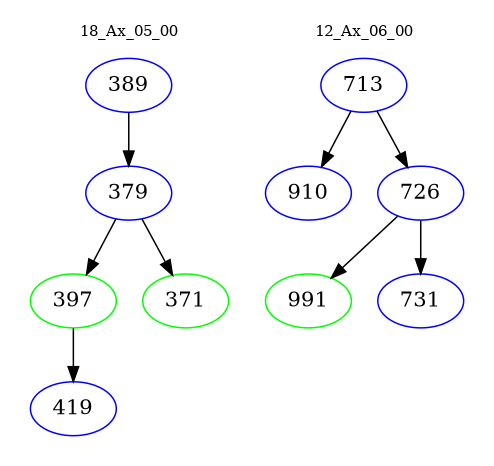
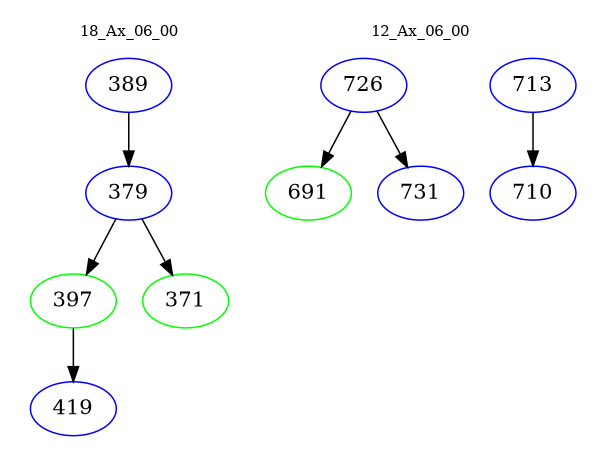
(130, 32) -> (130, 32)
(389, 133) -> none
(308, 193) -> (533, 193)
(308, 301) -> (308, 193)
